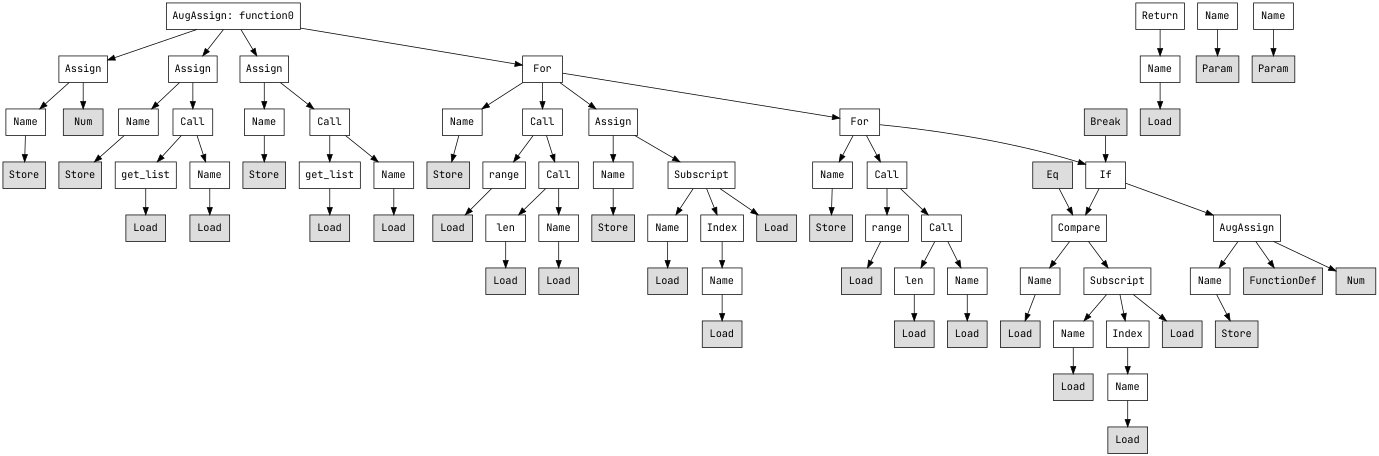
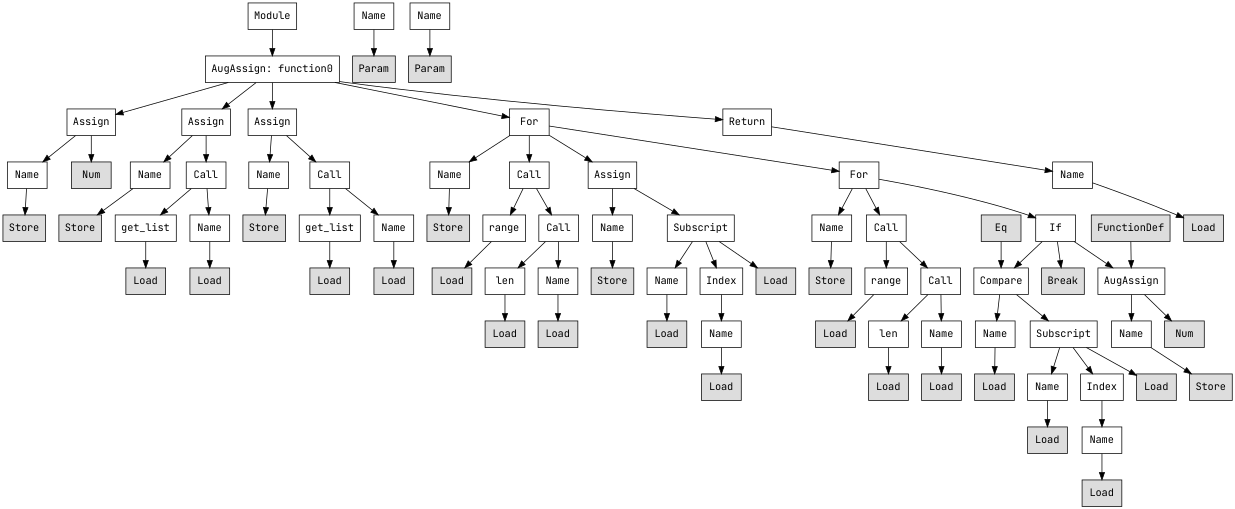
none -> (272, 16)
none -> (527, 103)
(1106, 145) -> (1059, 251)
(1263, 252) -> (1131, 251)
